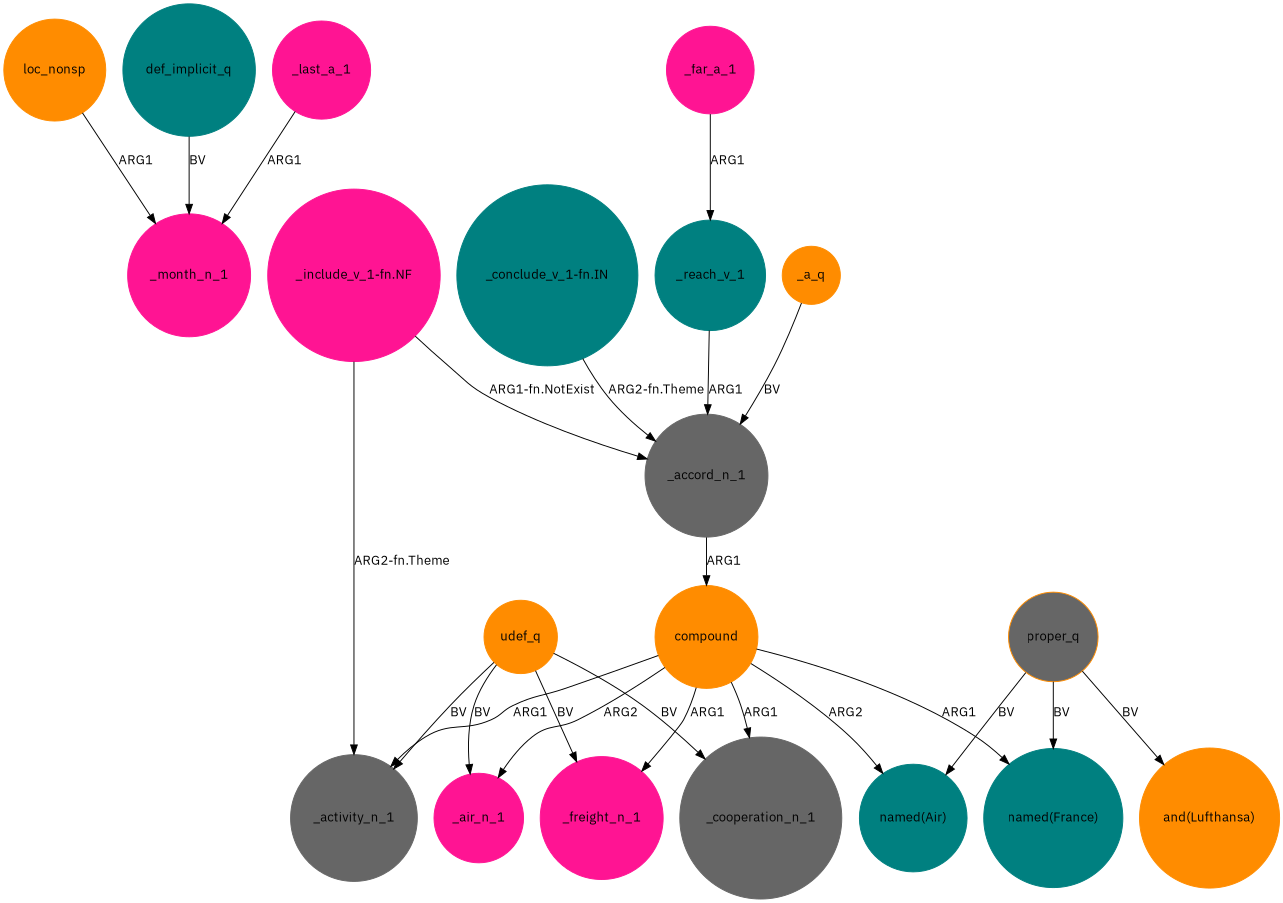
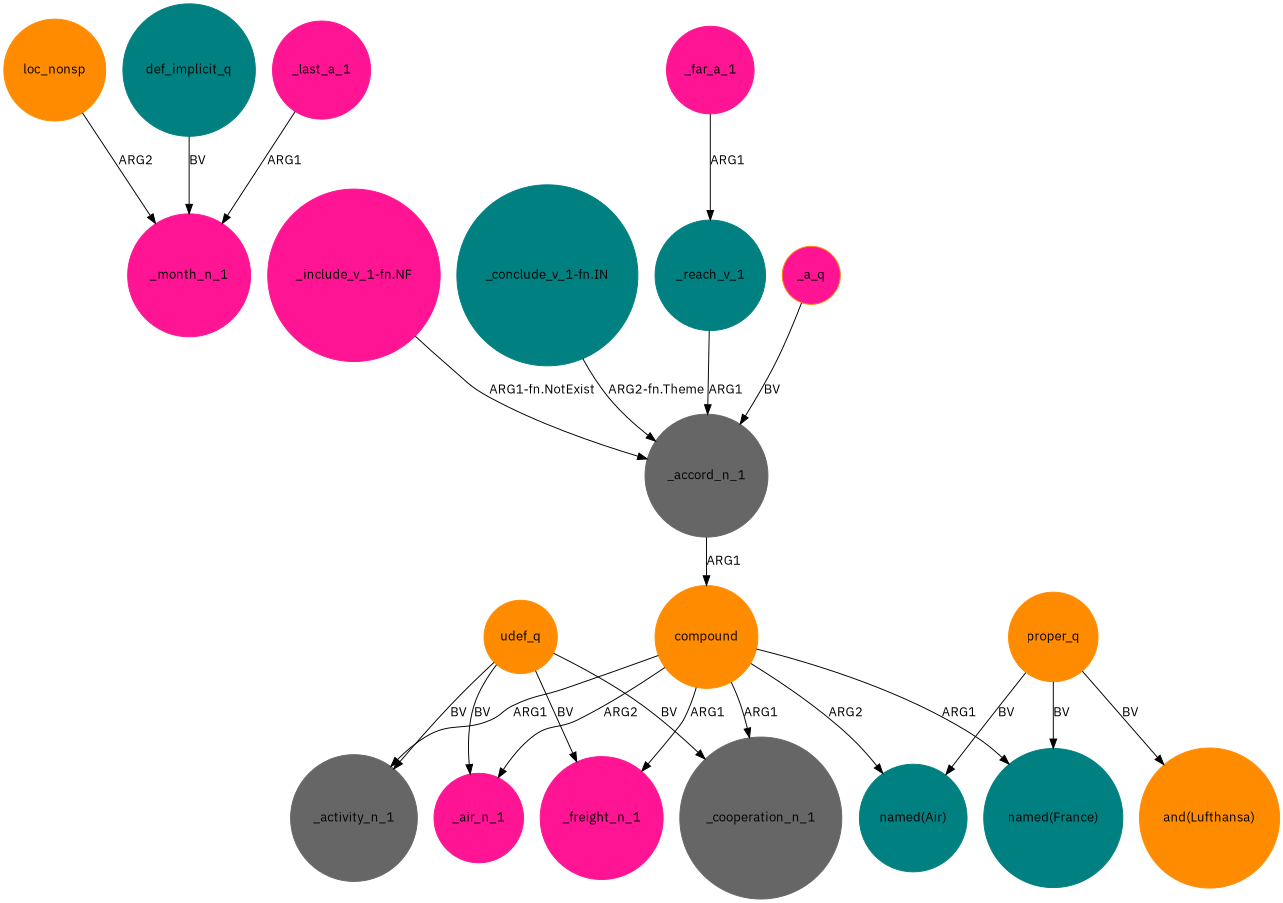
(136, 161) -> (136, 161)
(811, 275) -> (811, 275)
(354, 553) -> none
(1053, 637) -> (1053, 637)
